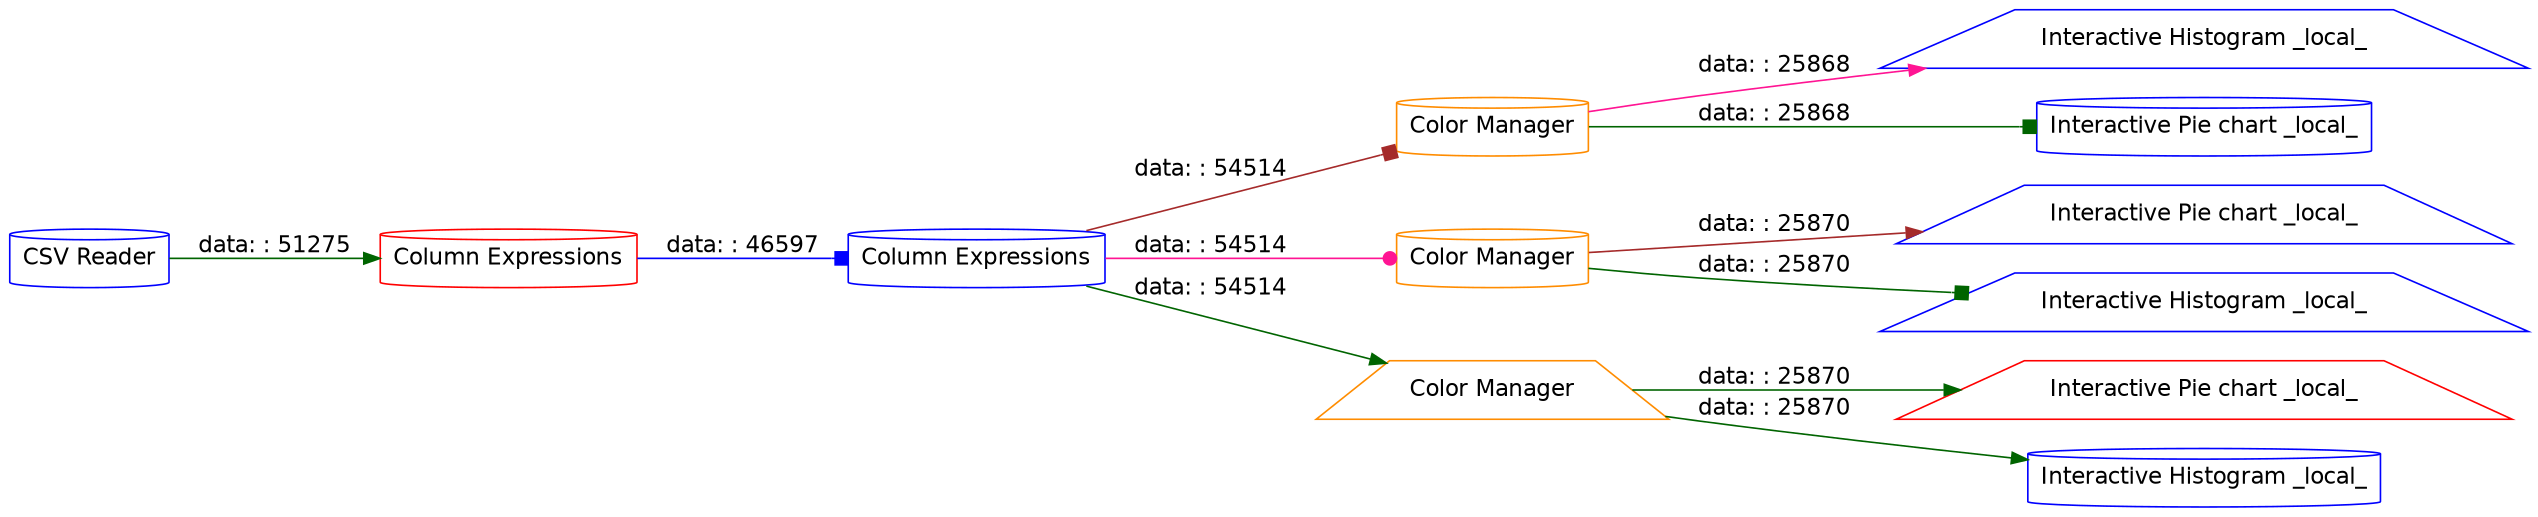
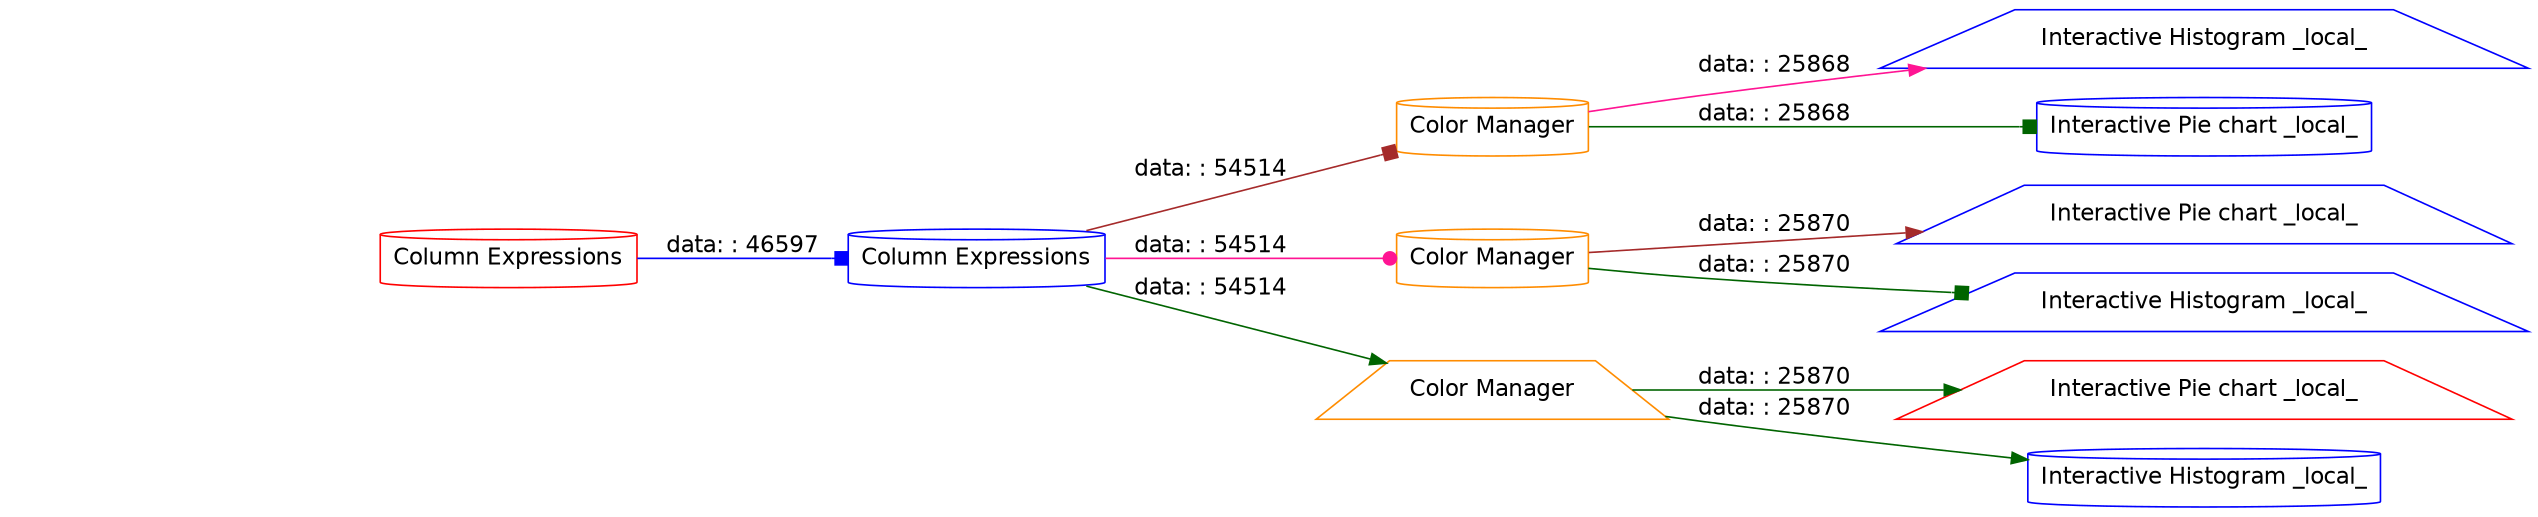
(89, 258) -> none
